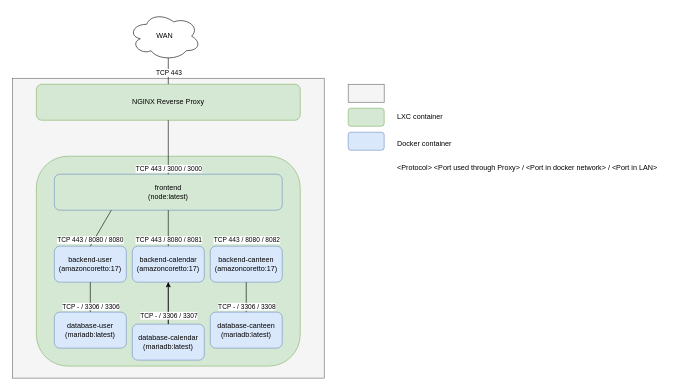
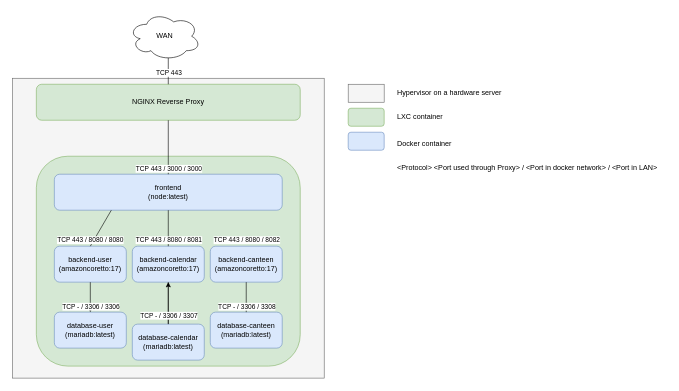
none -> (453, 93)
(168, 192) -> (168, 192)
